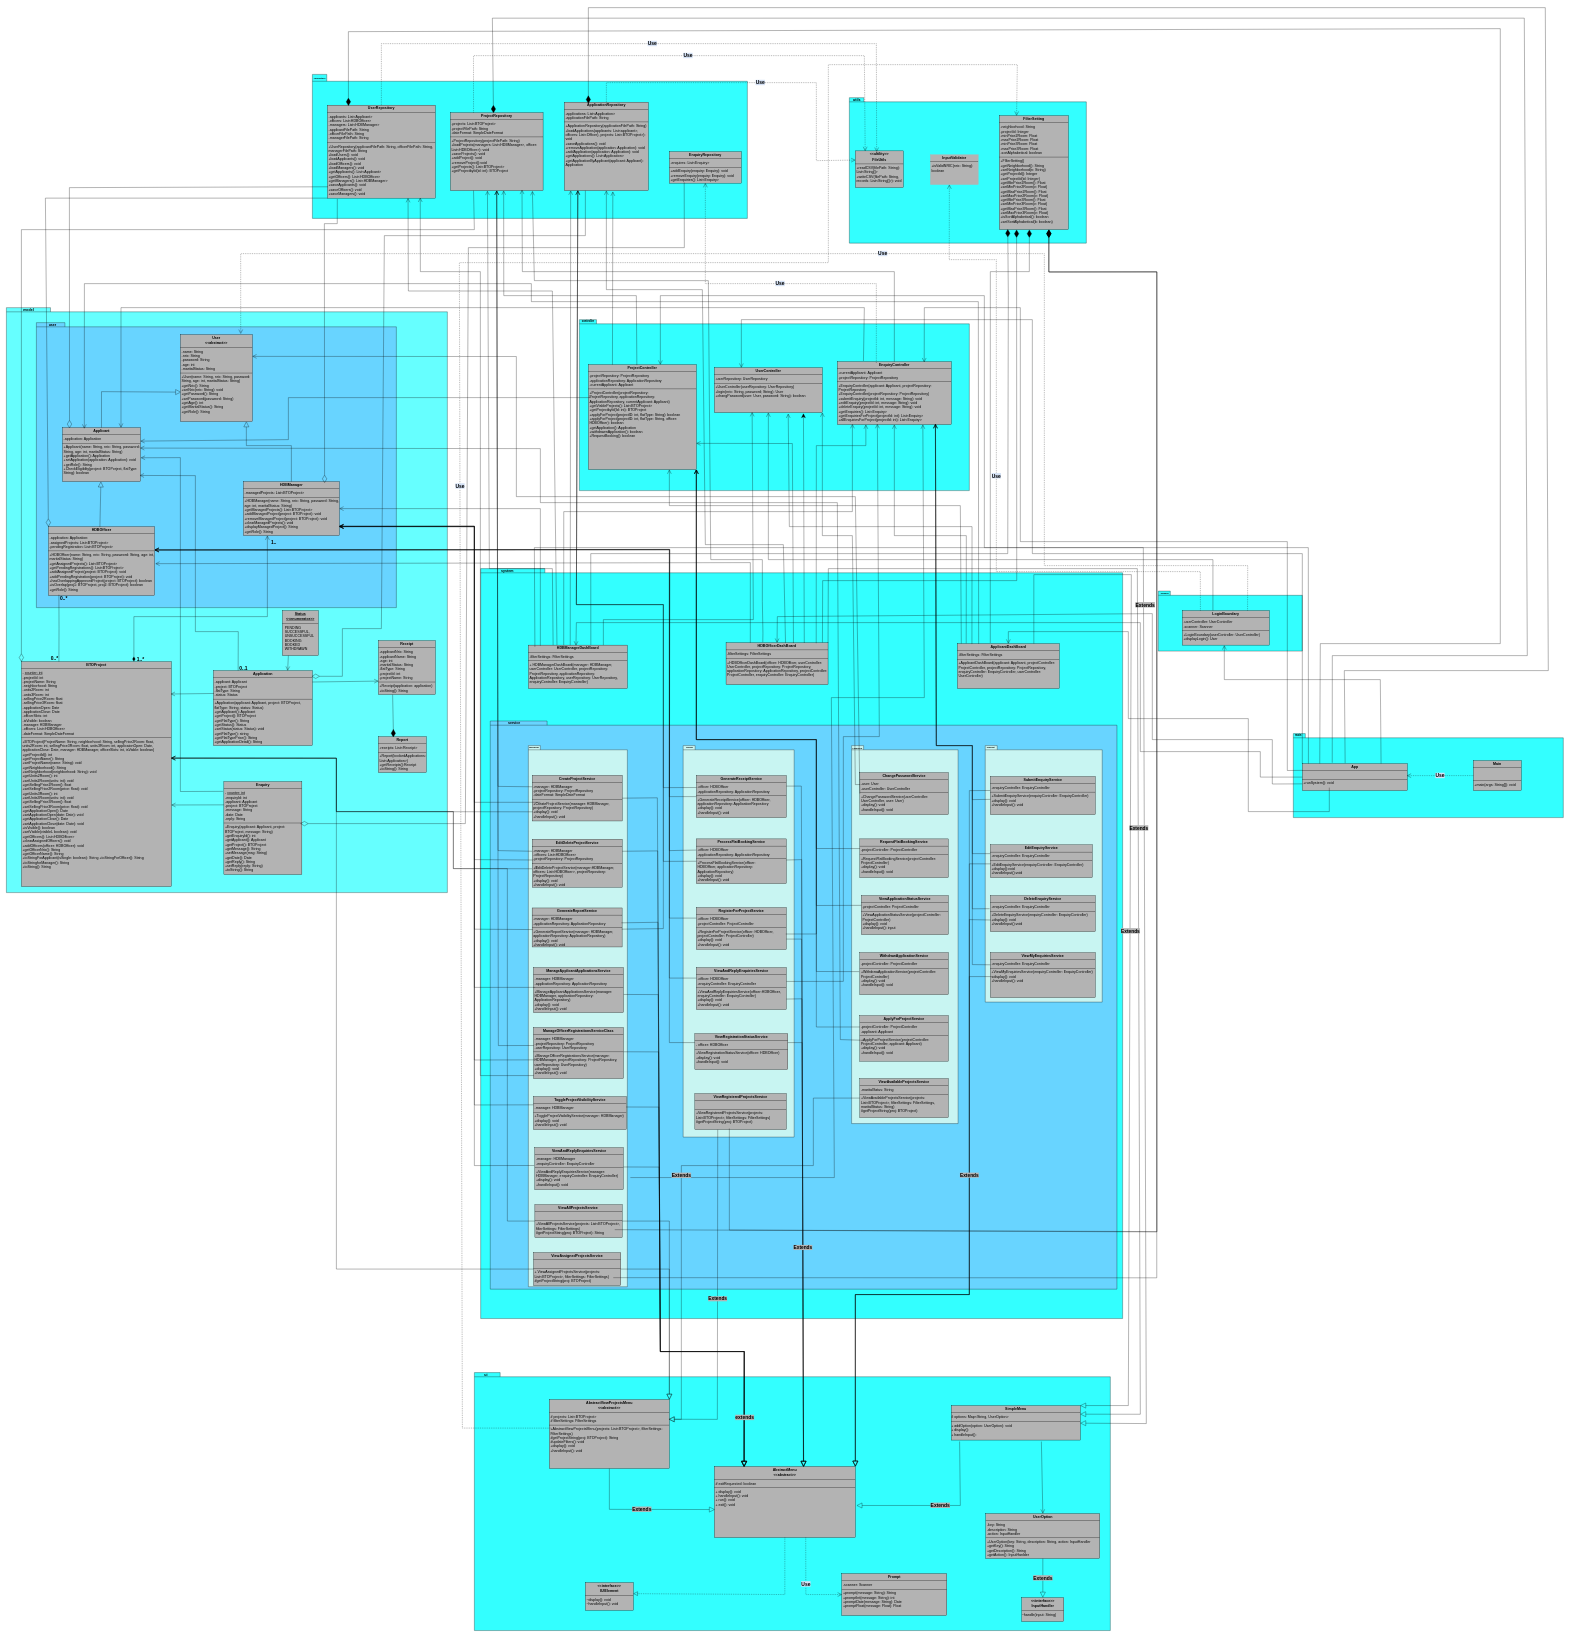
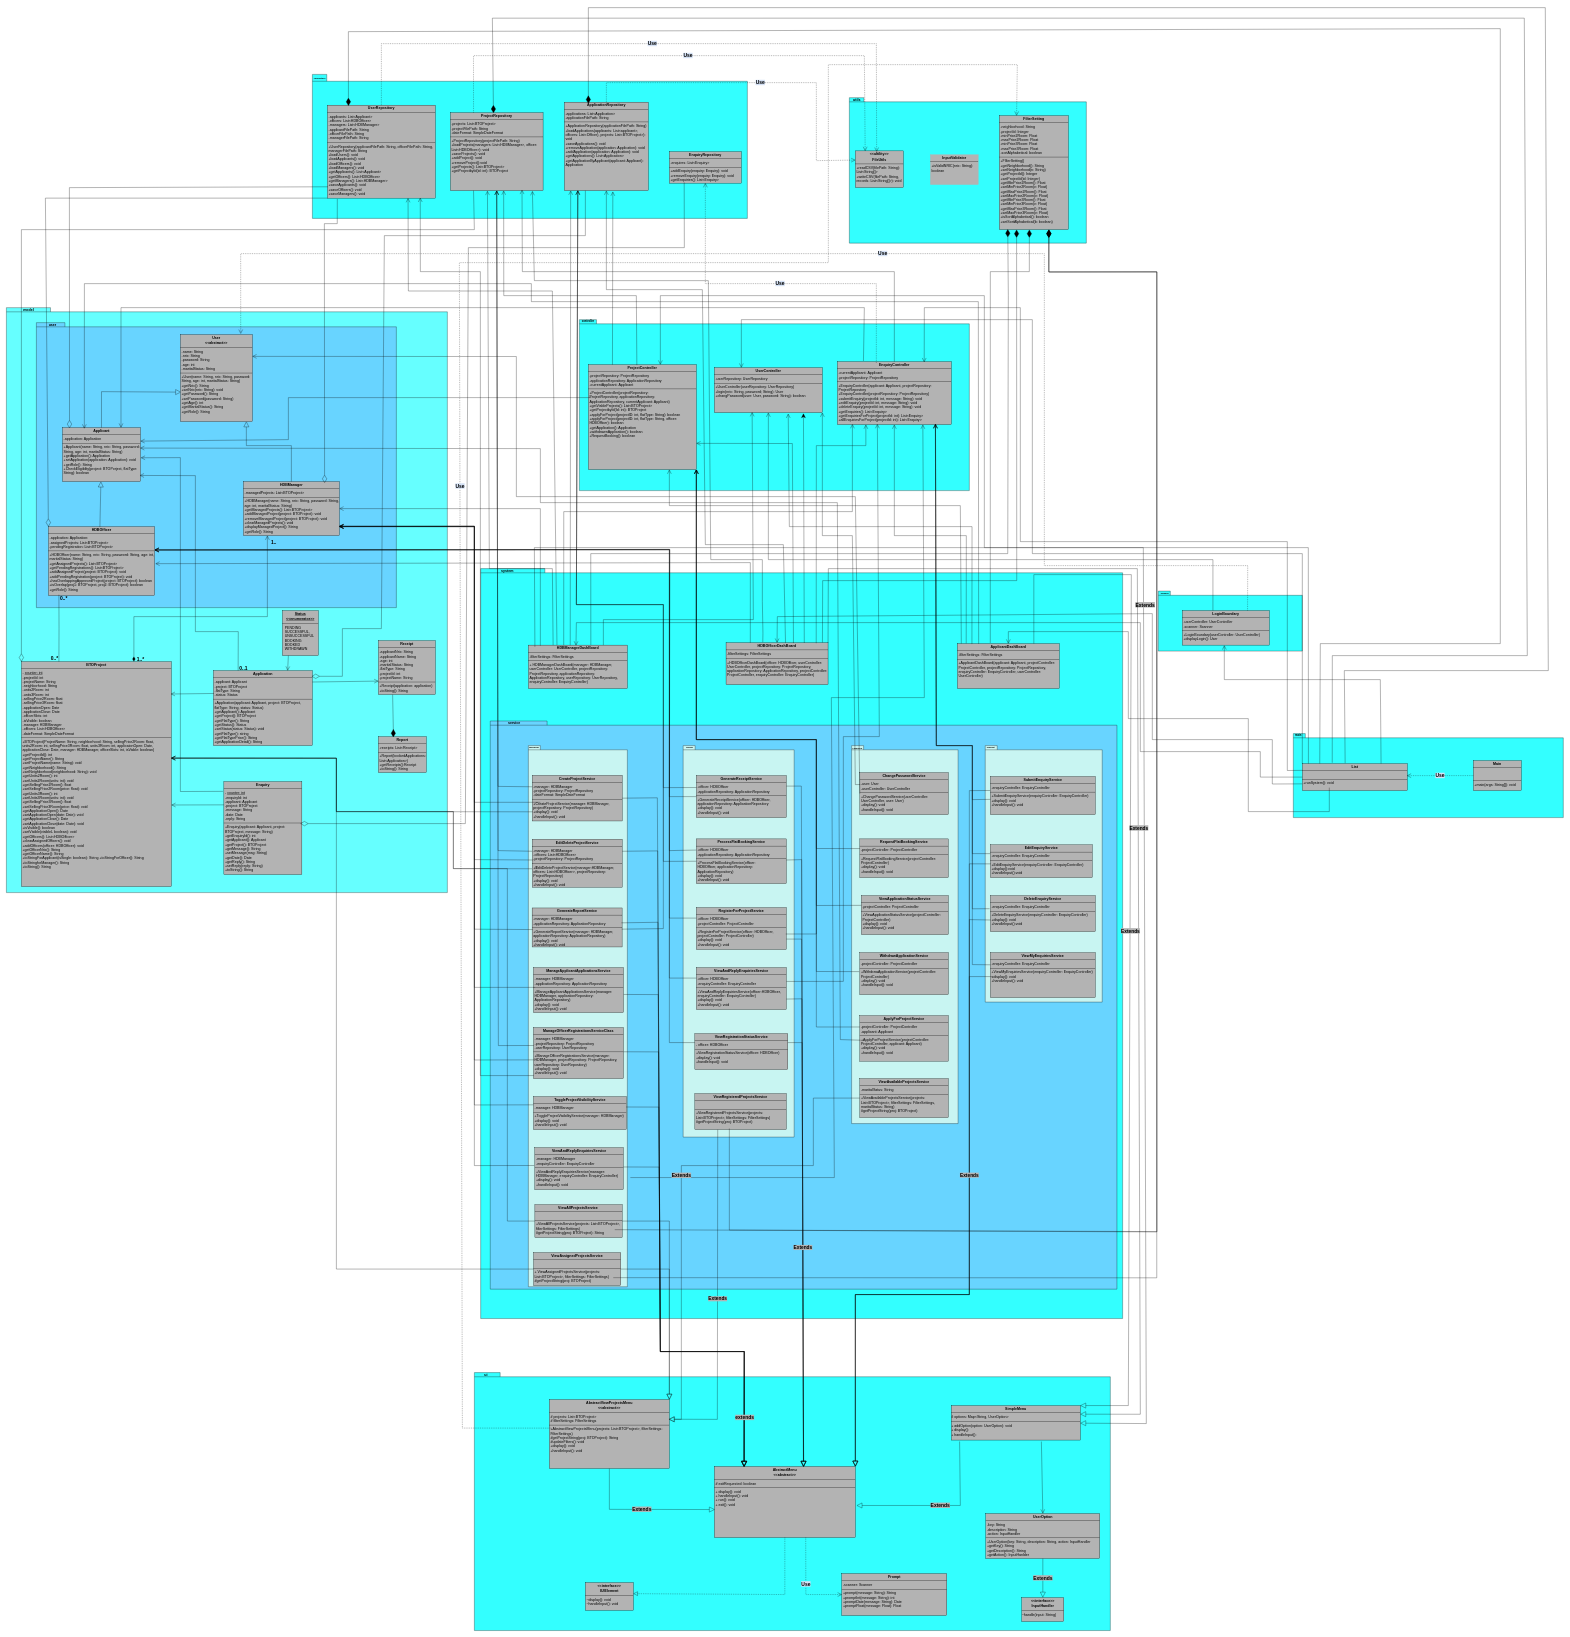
(996, 476) -> none
(1319, 768) -> (1319, 768)
(905, 909) -> (905, 909)
